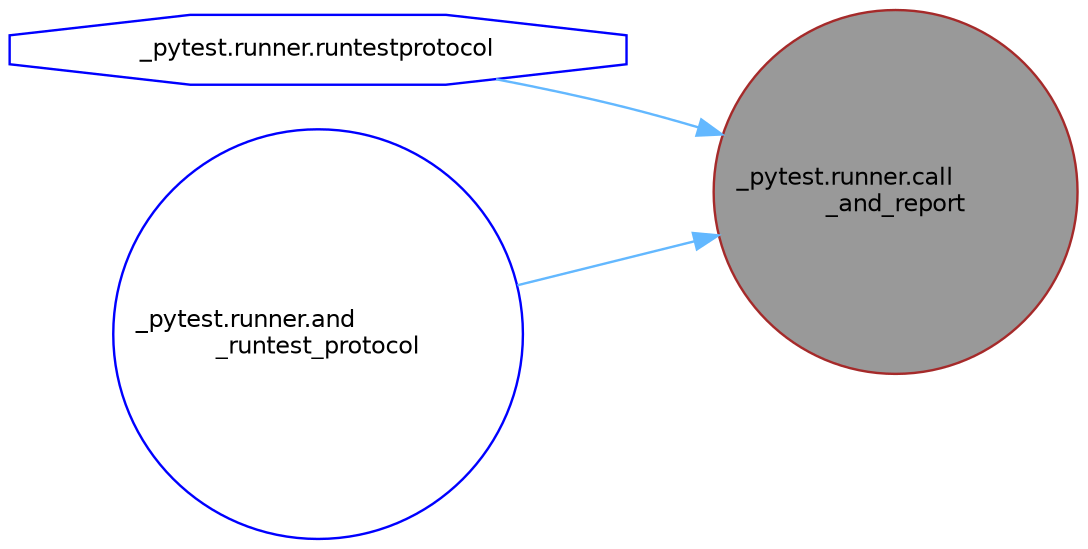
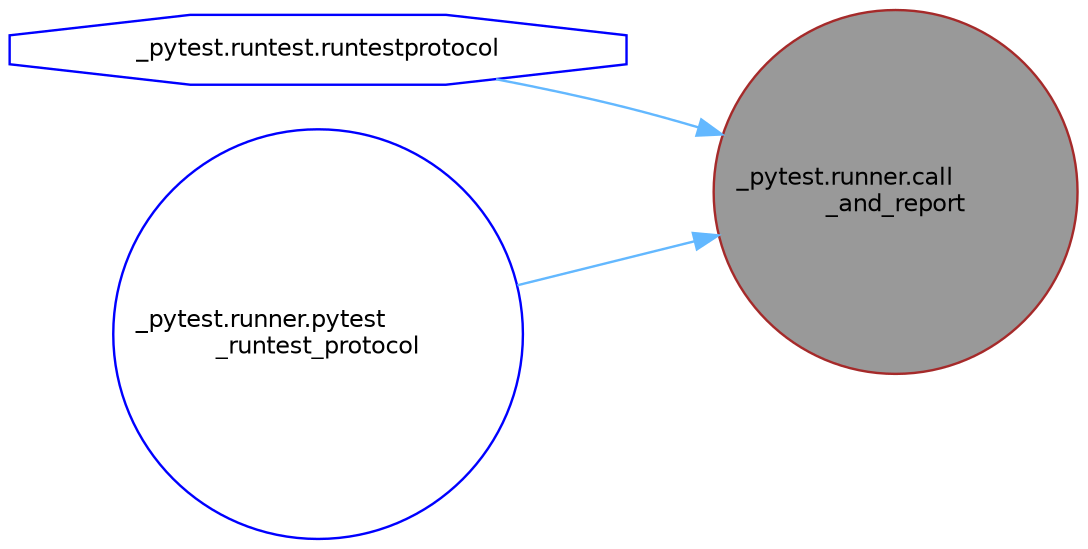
(318, 50) -> (318, 50)
(318, 334) -> (318, 334)
